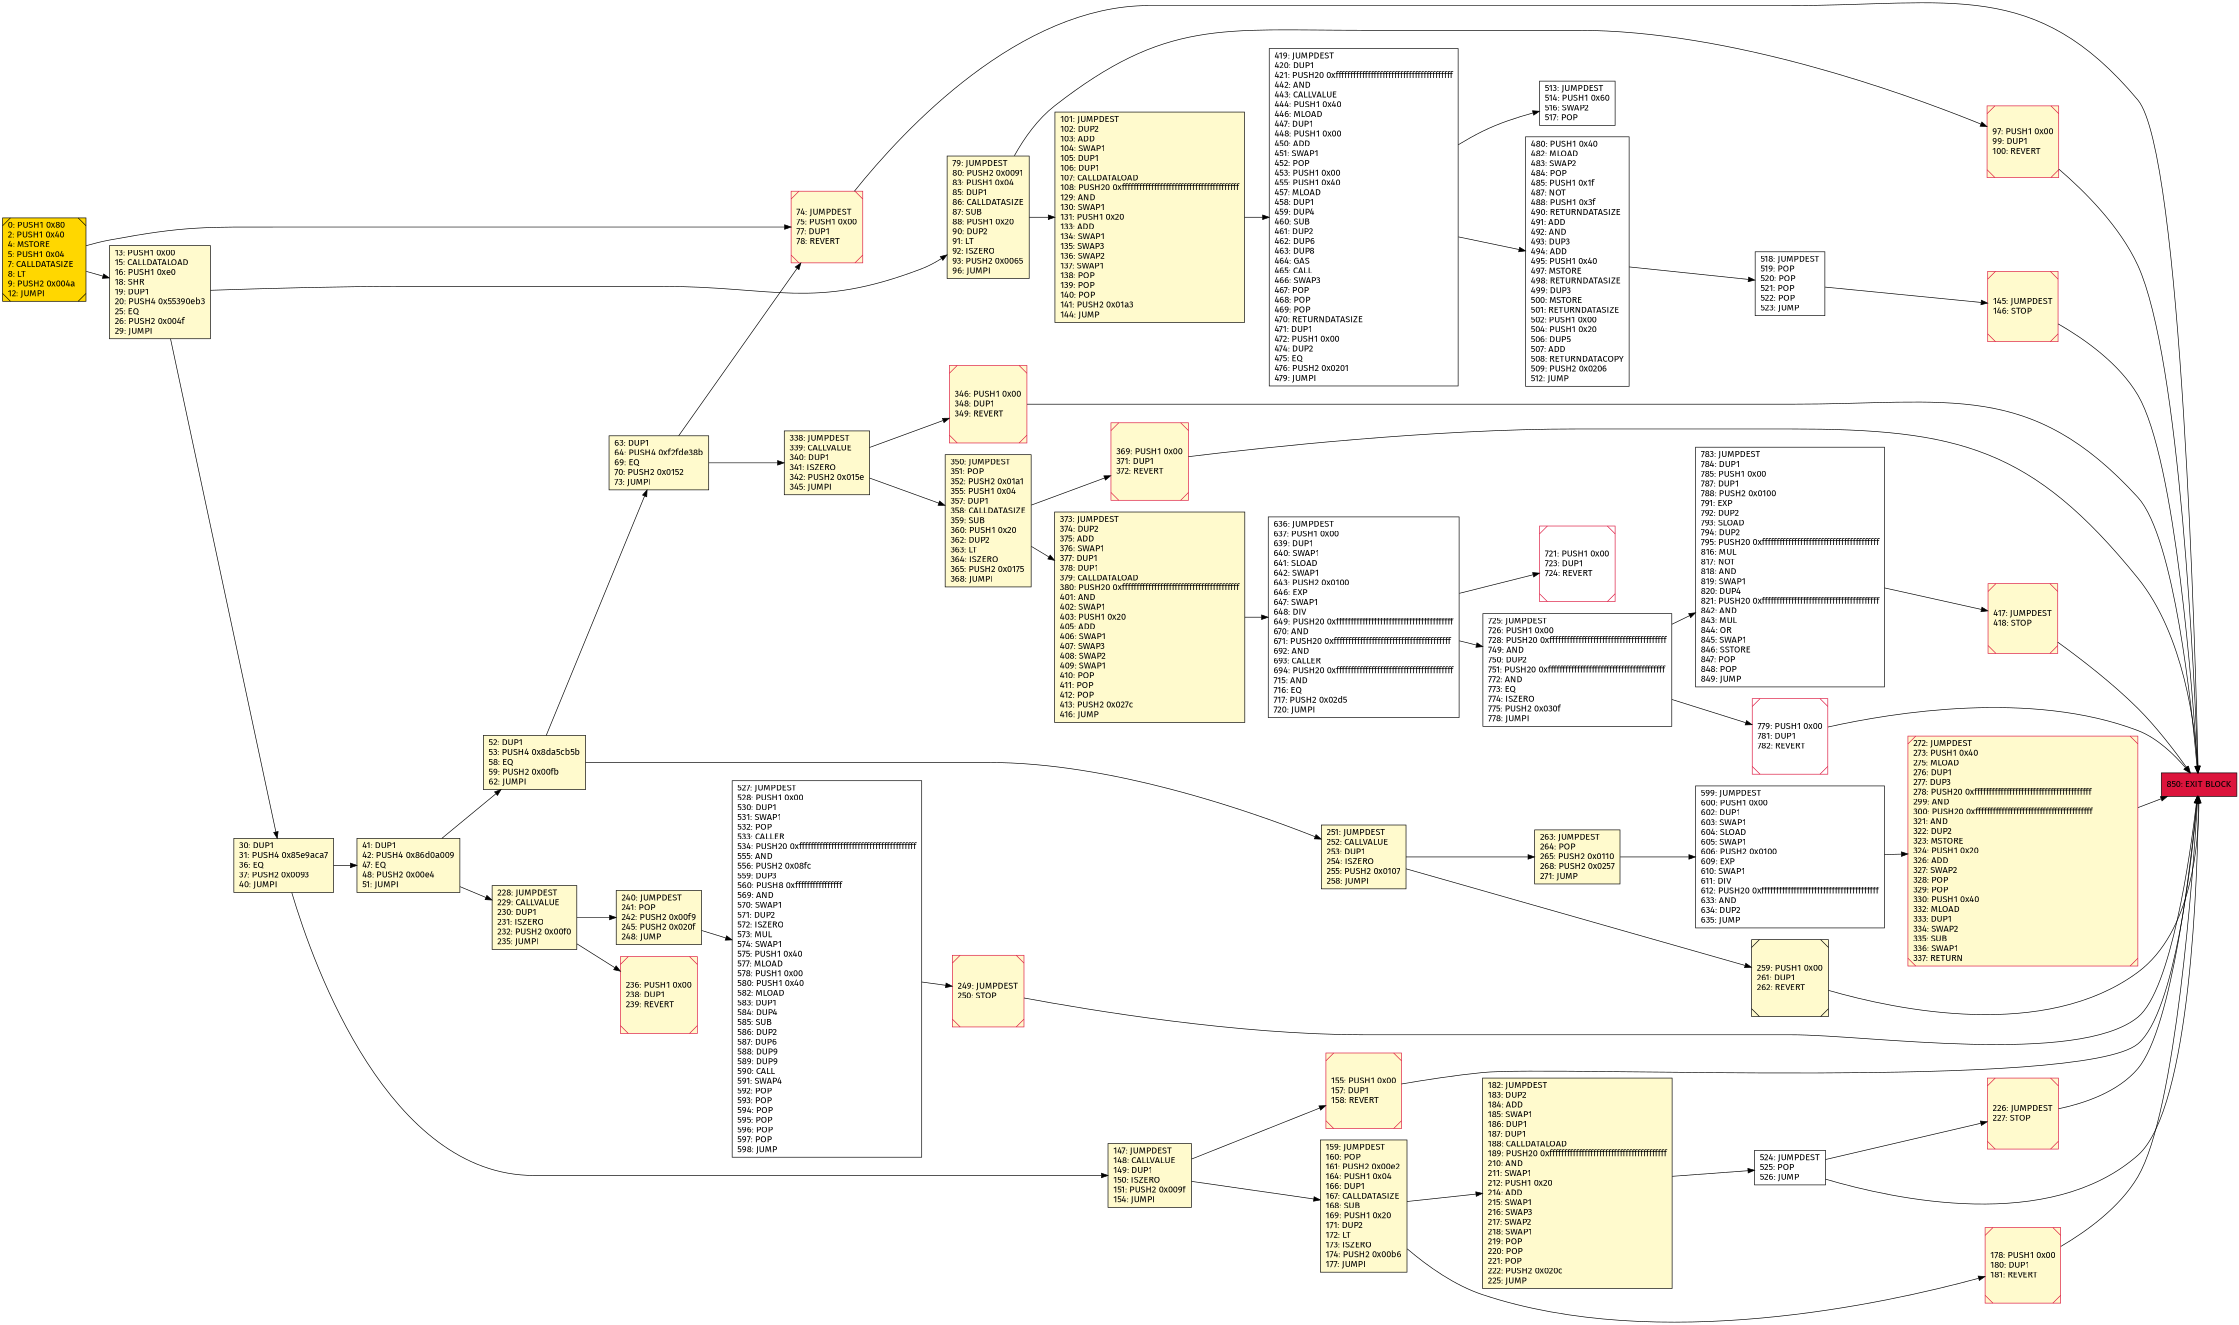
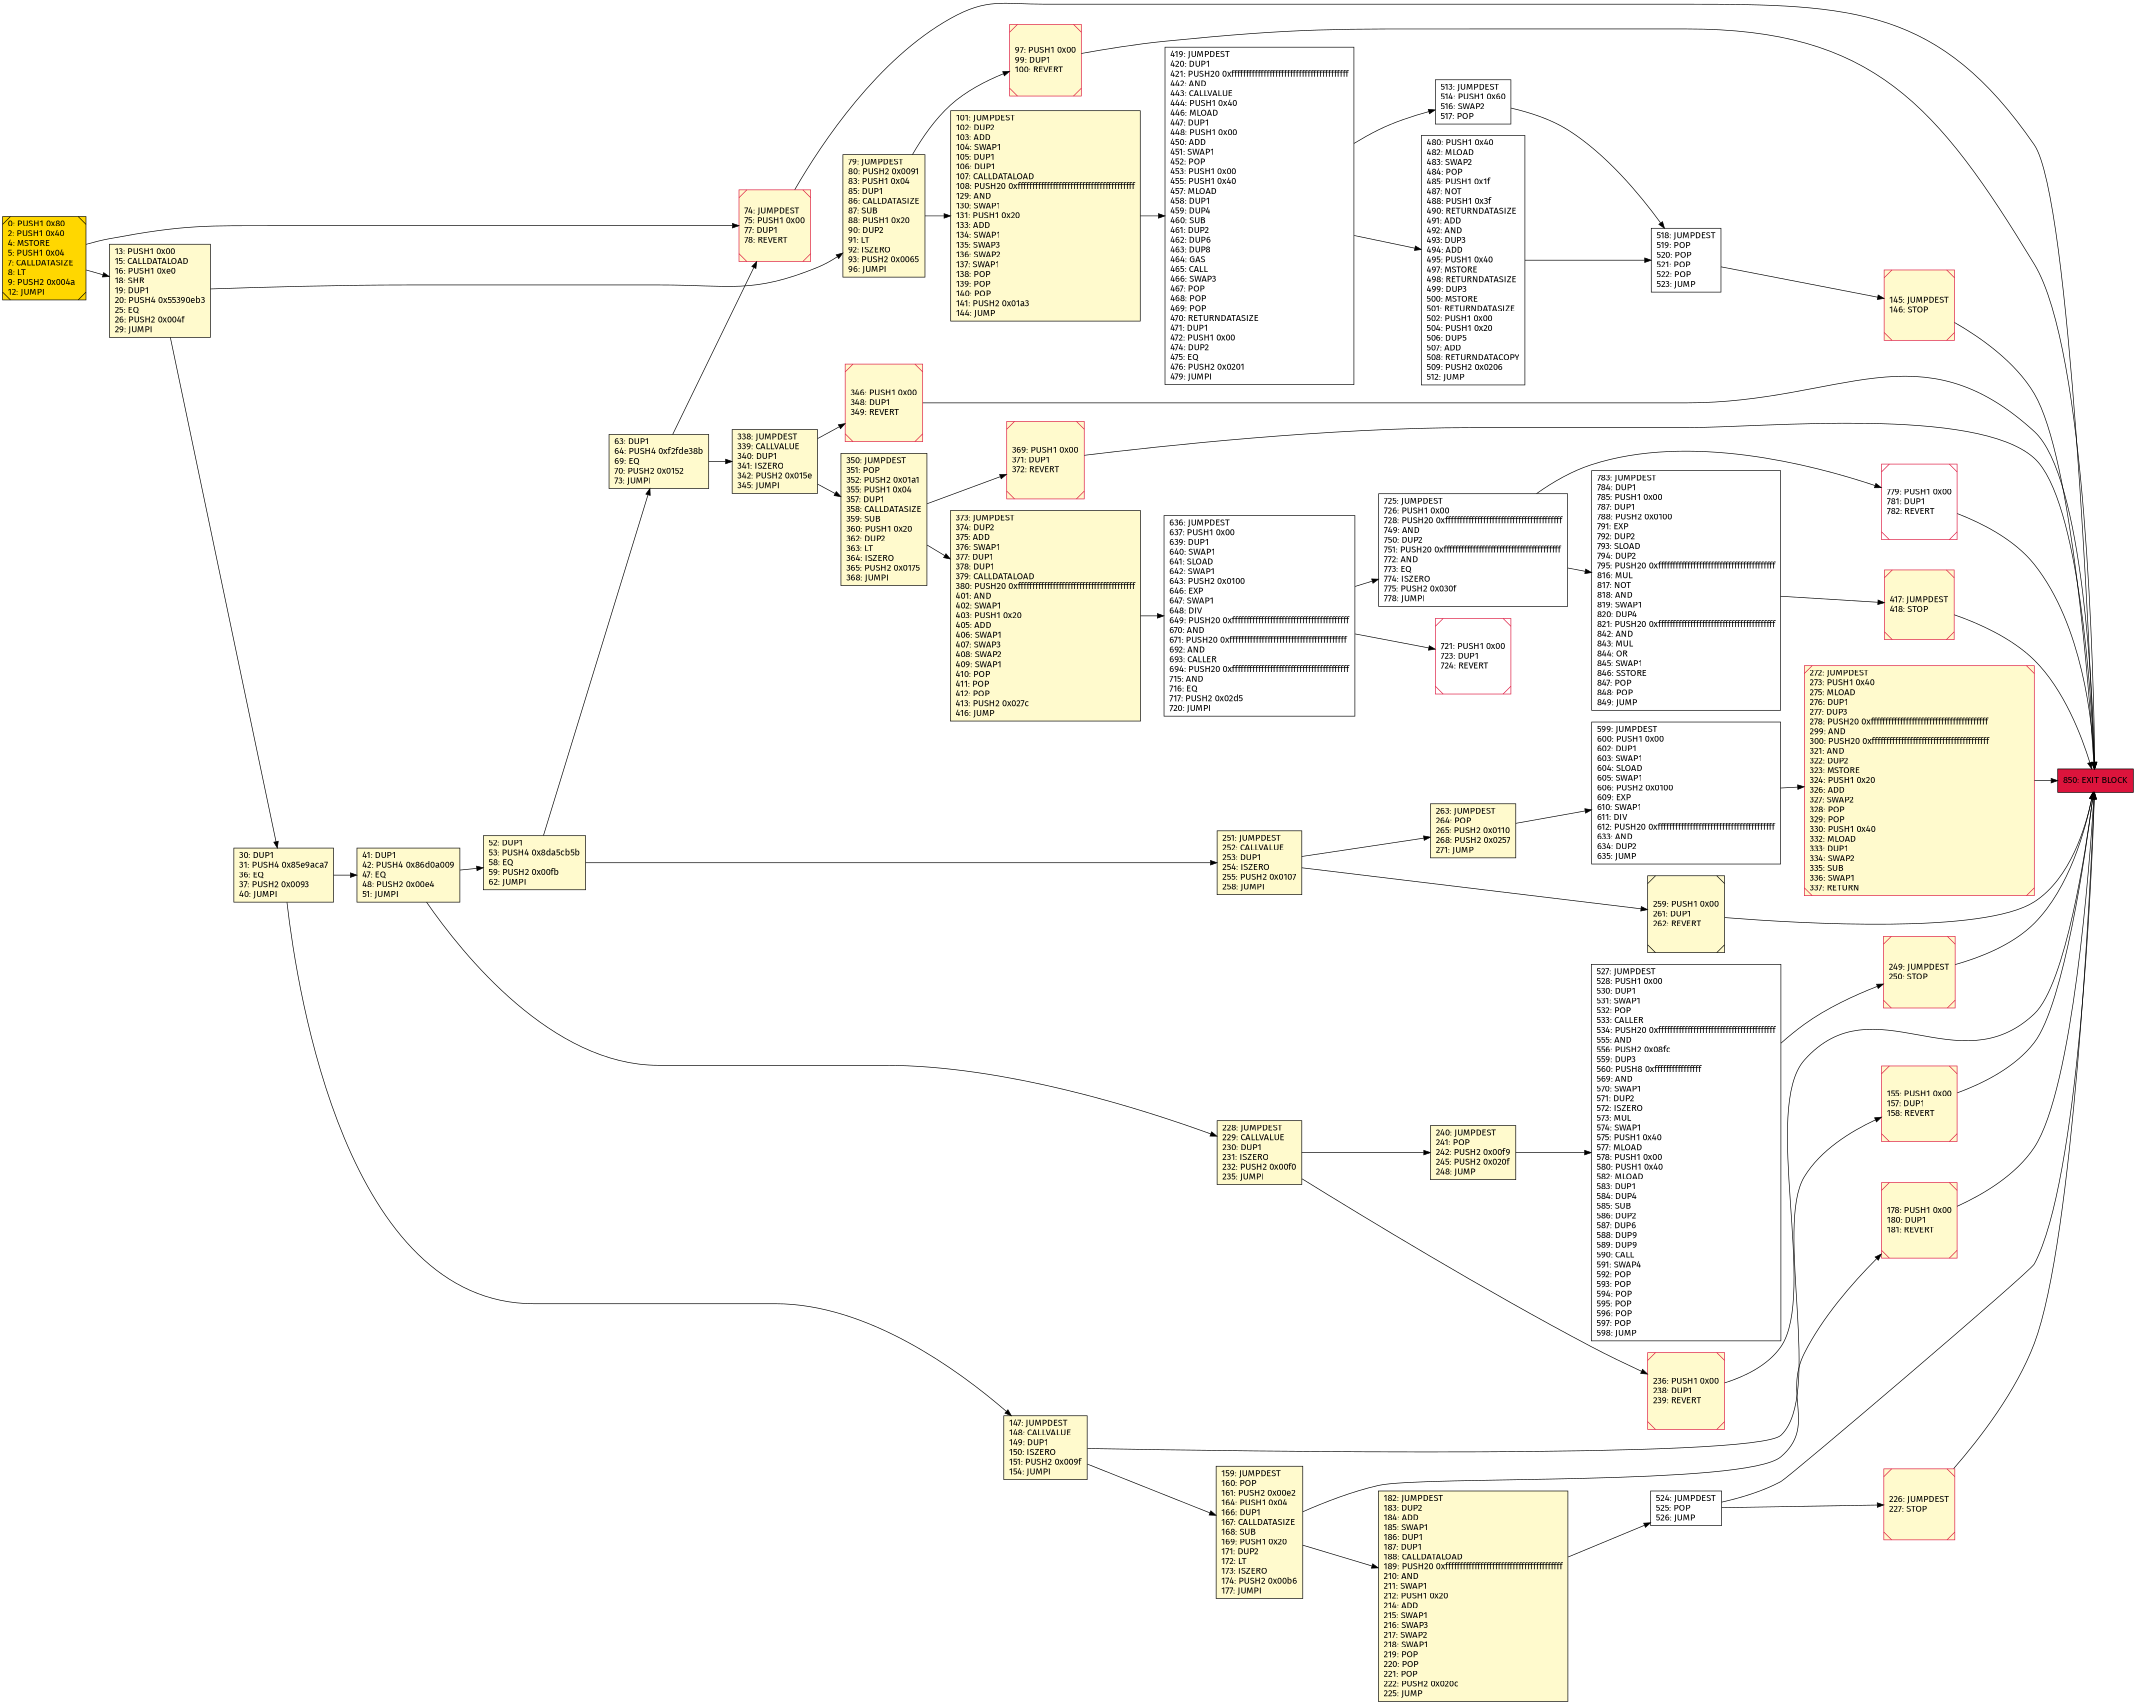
none -> (1596, 151)
none -> (1851, 1032)
